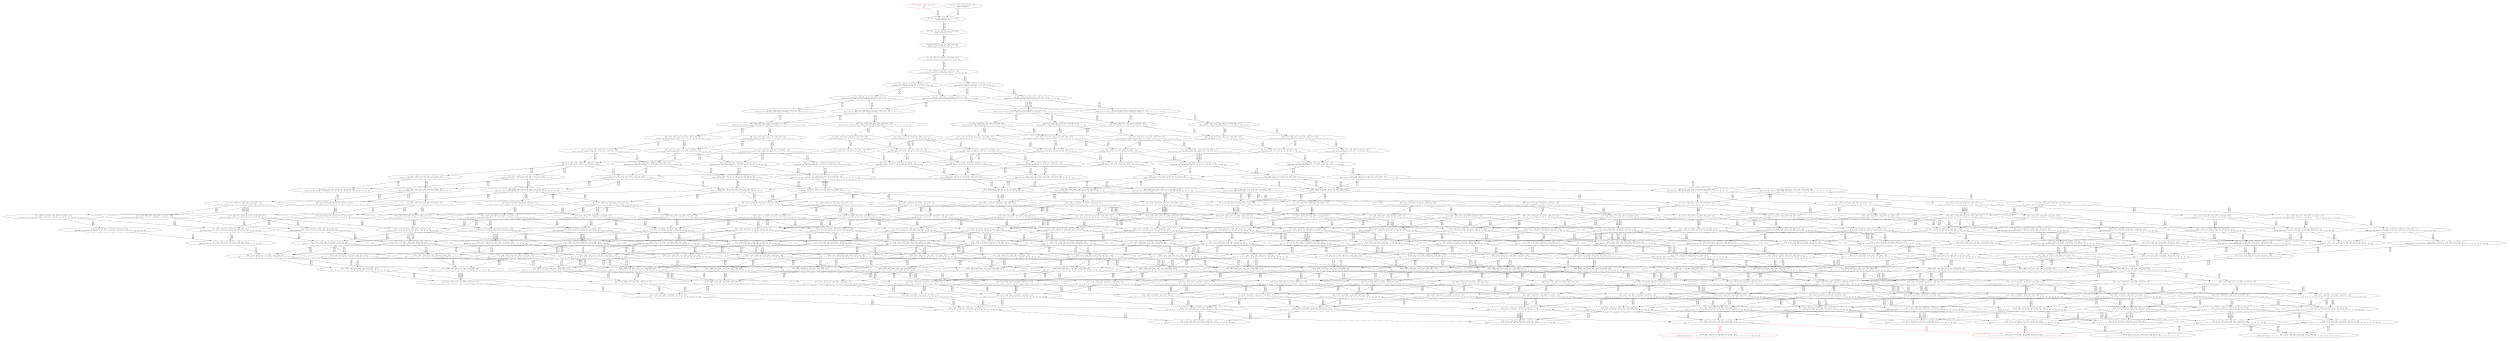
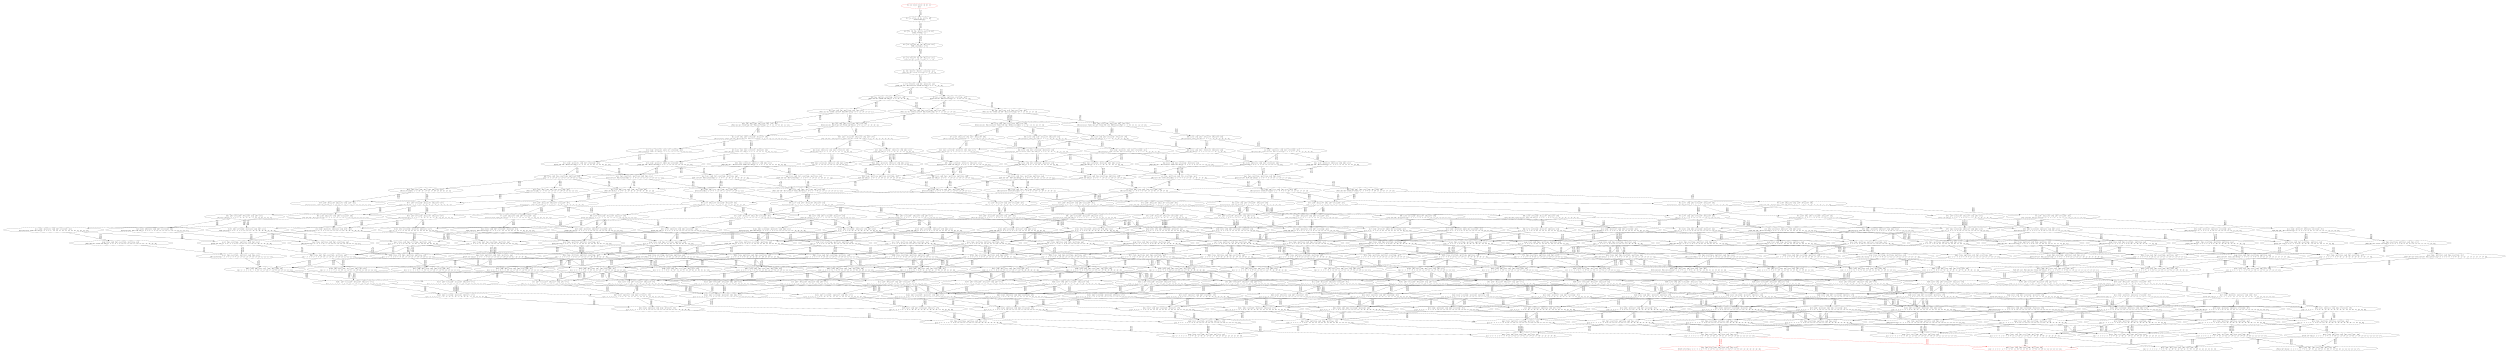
(933, 12) -> (919, 12)
